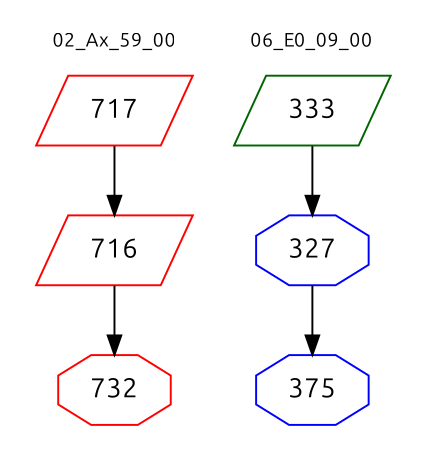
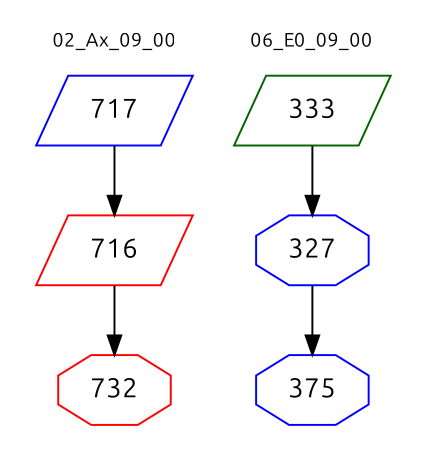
(114, 42) -> (114, 42)
(114, 111) -> (114, 111)
